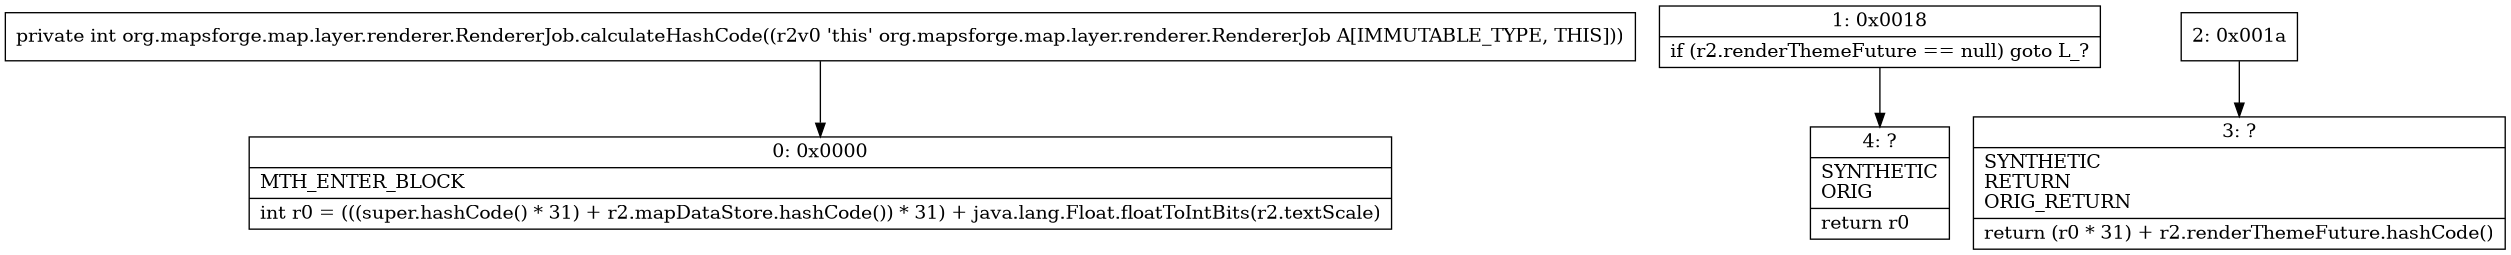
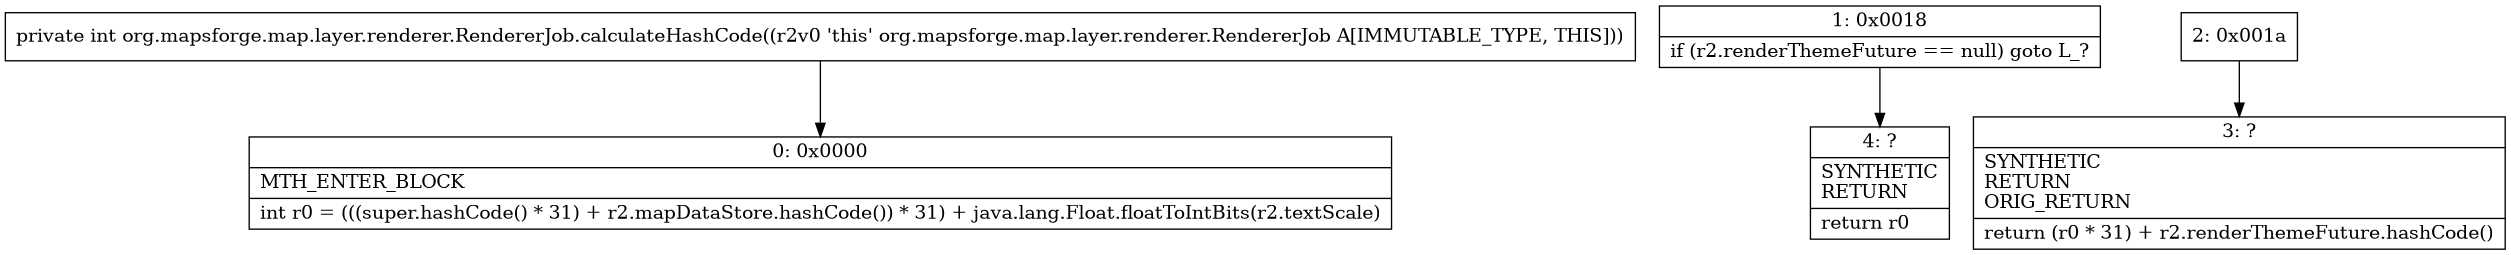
(1847, 192) -> (1865, 192)
